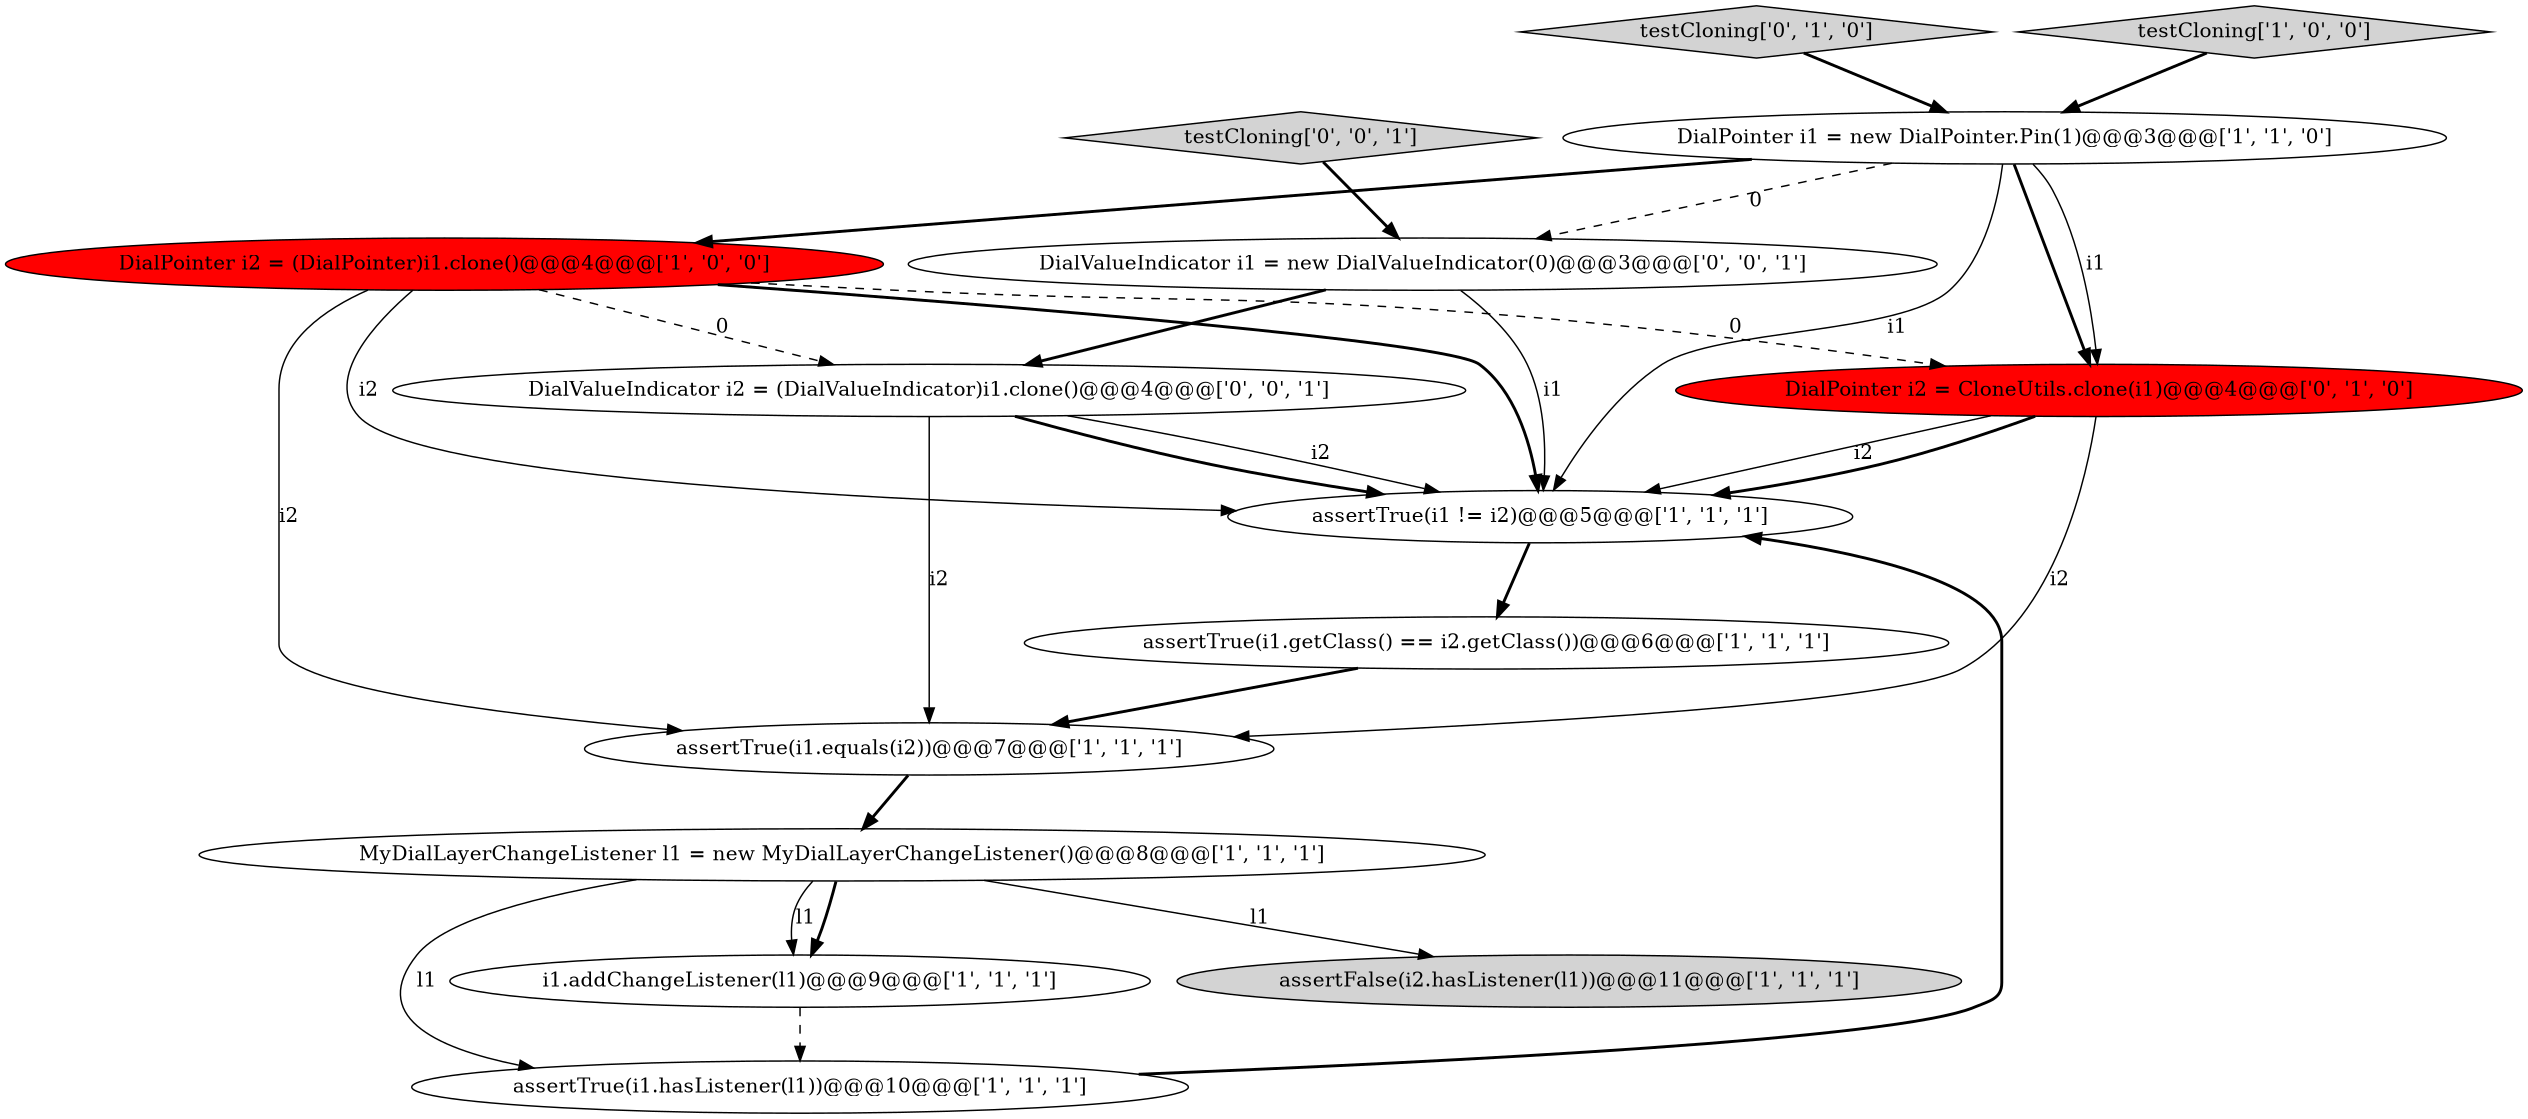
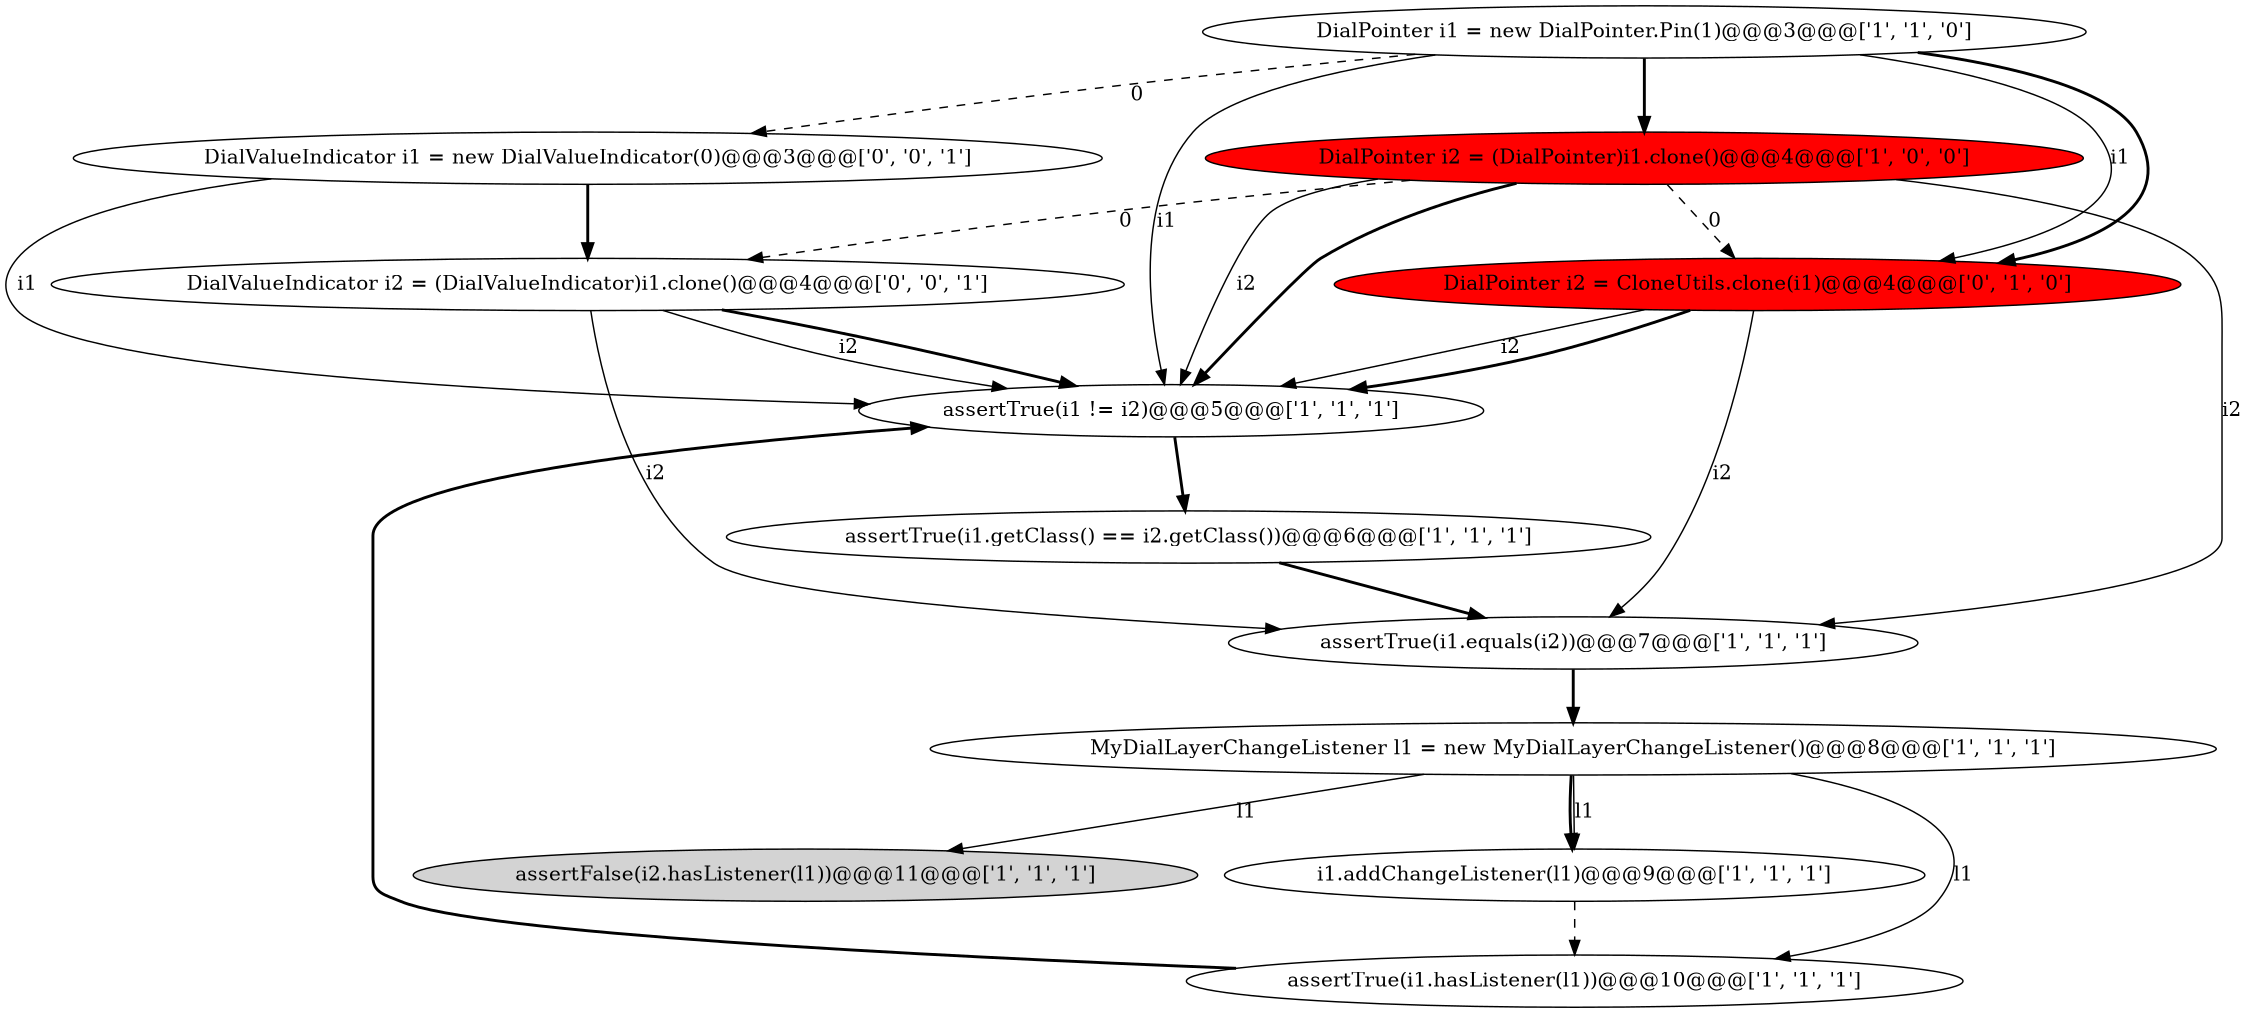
(1756, 32) -> none
(2254, 32) -> none
(1301, 138) -> none
